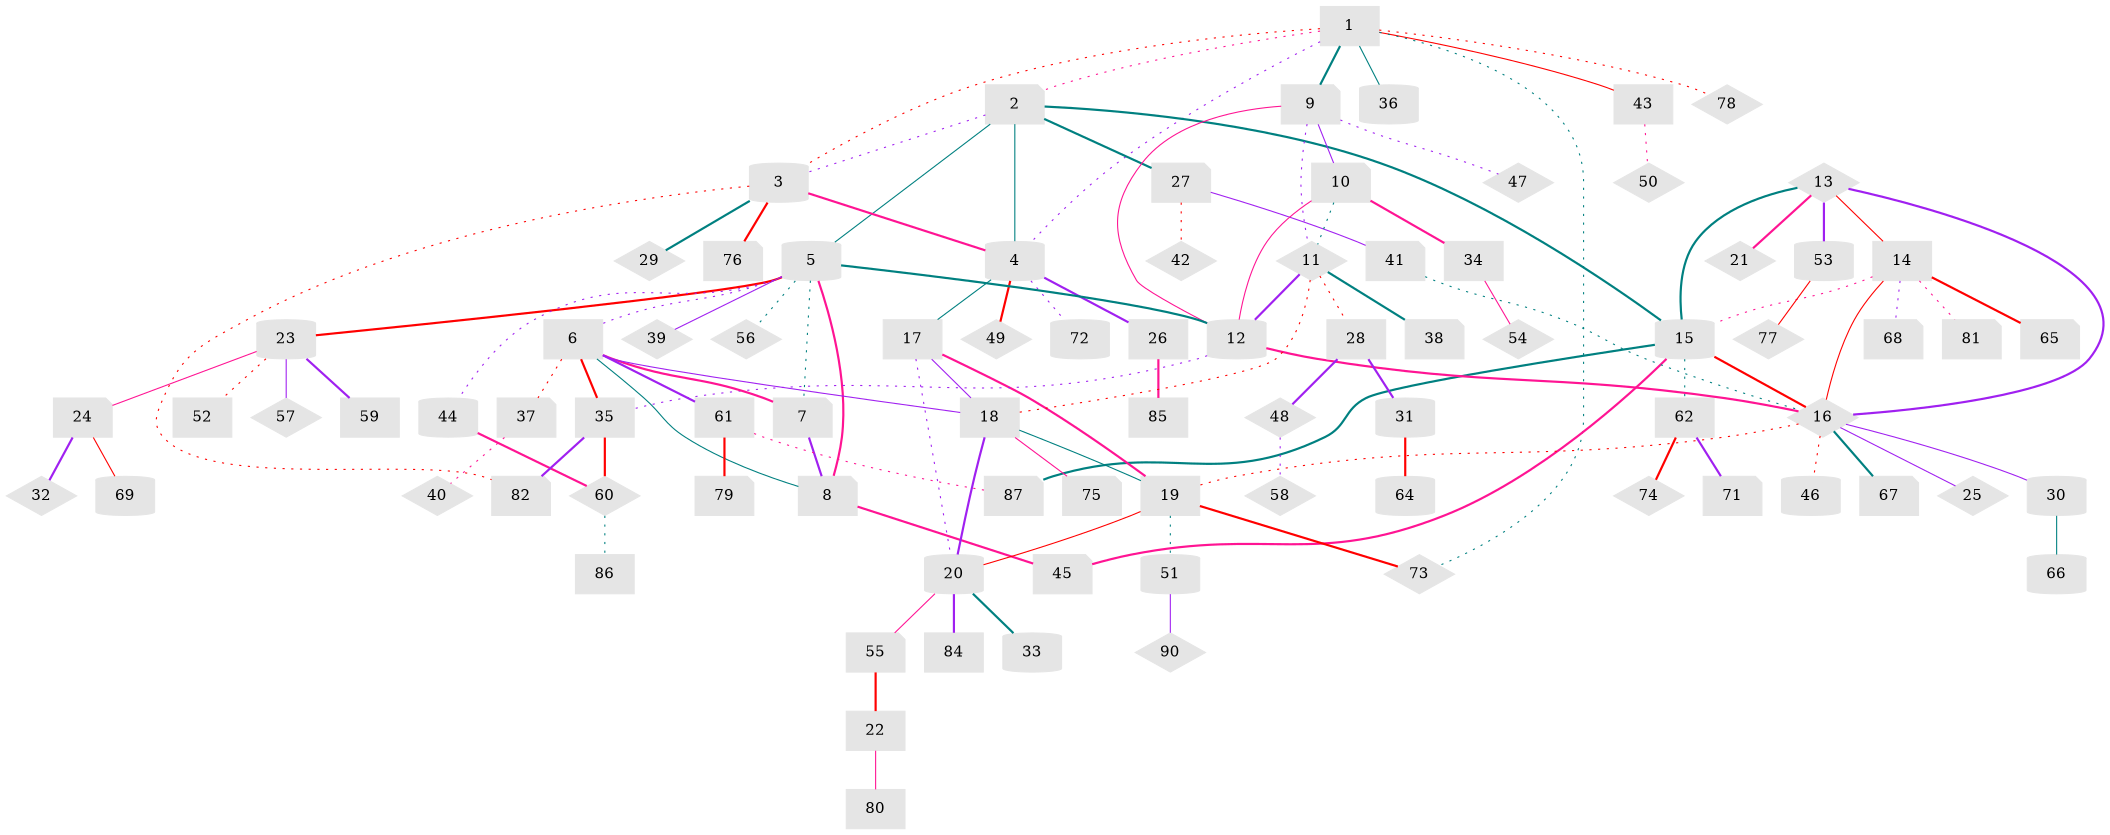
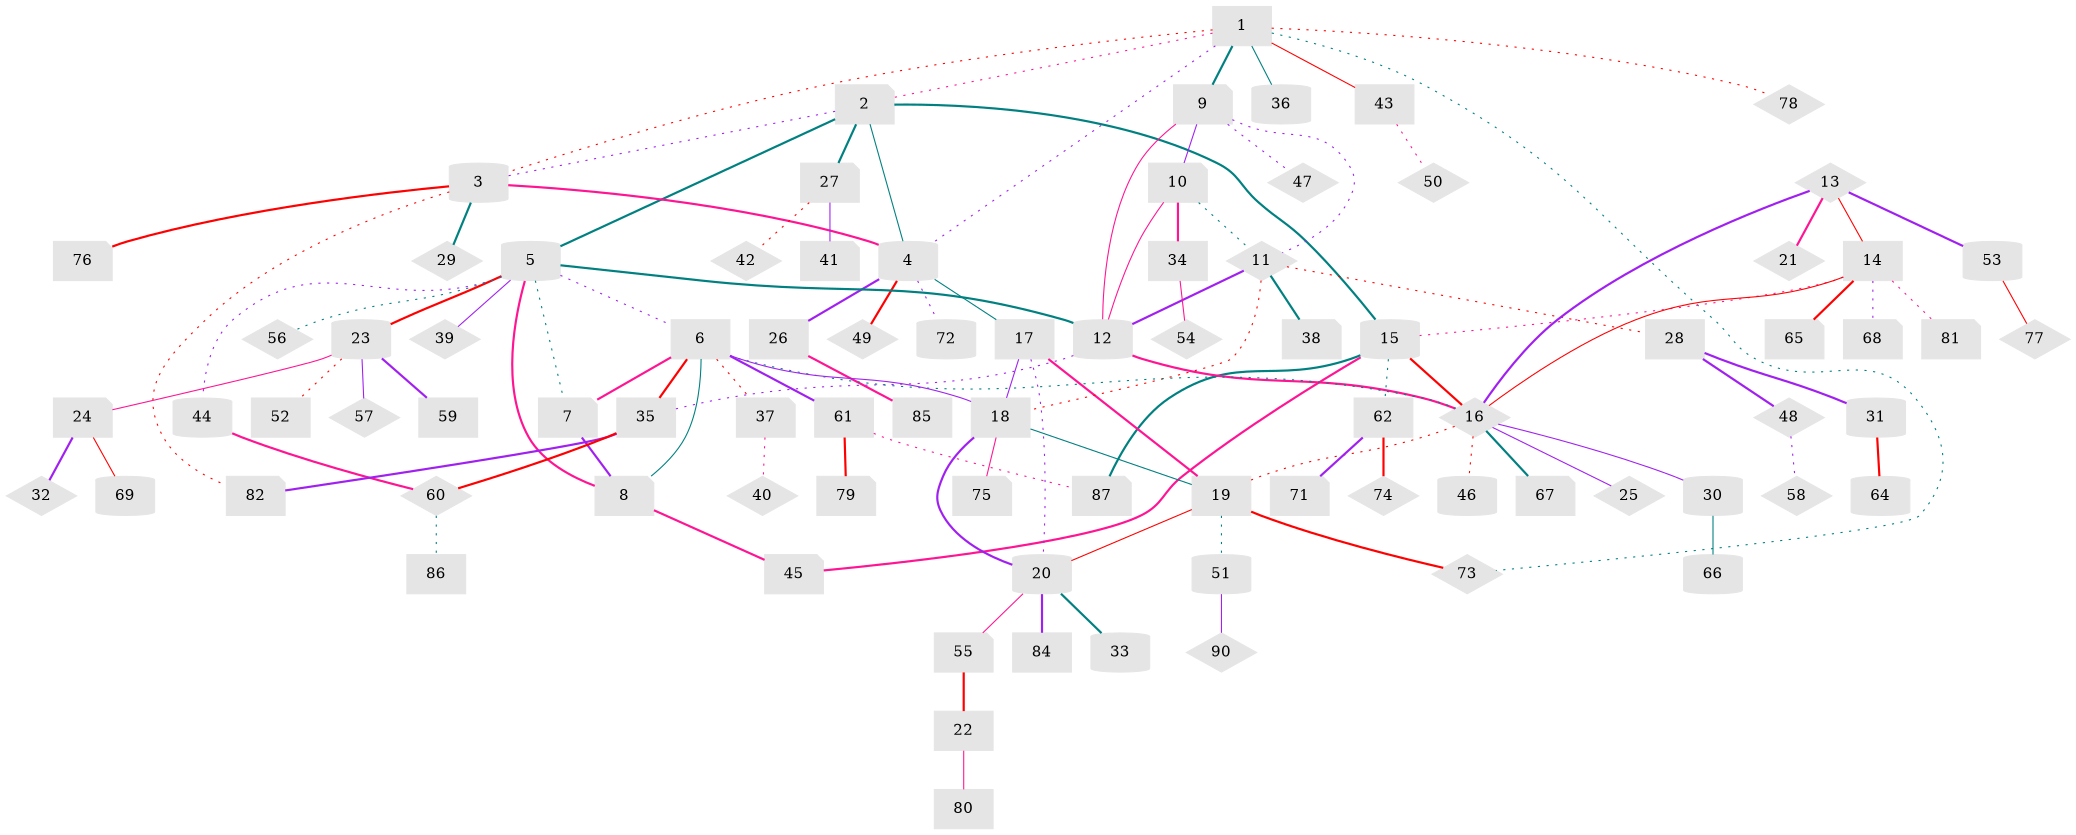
(913, 183) -> (698, 183)
(1708, 228) -> none
(1613, 344) -> (1093, 383)
